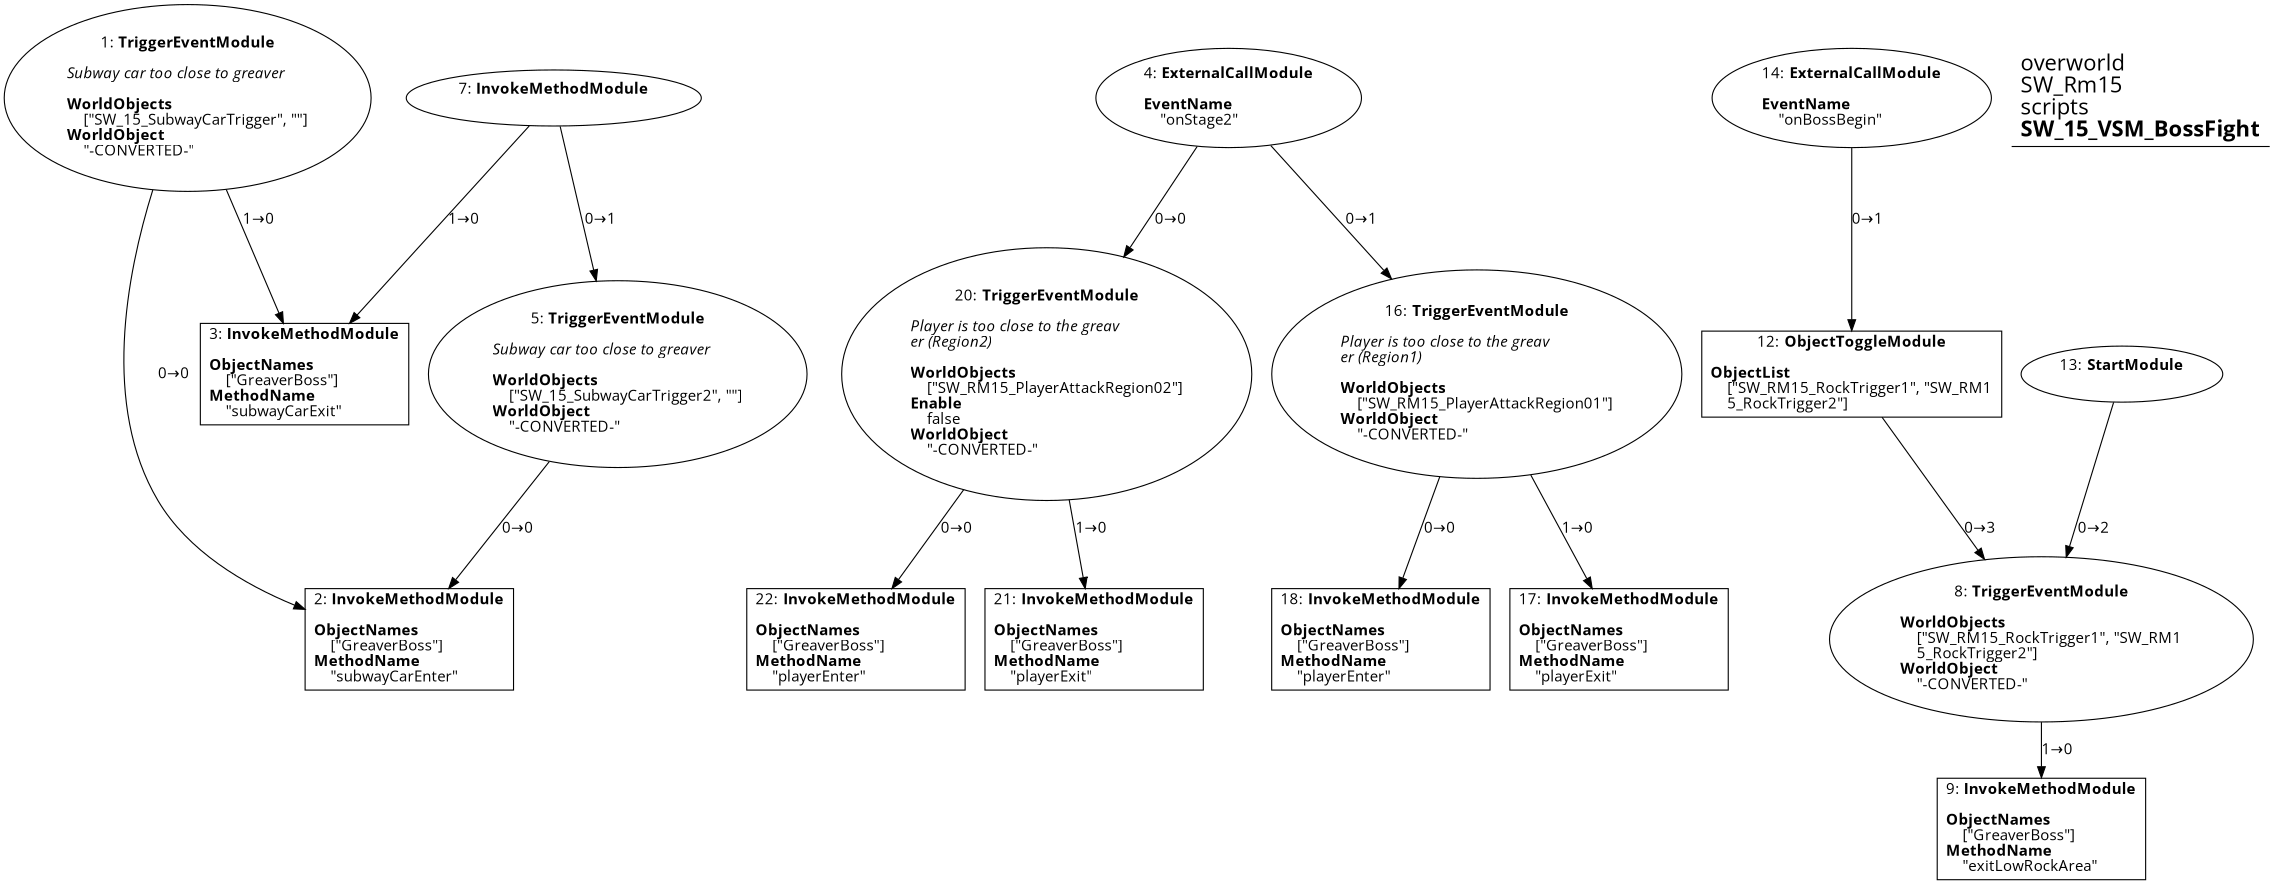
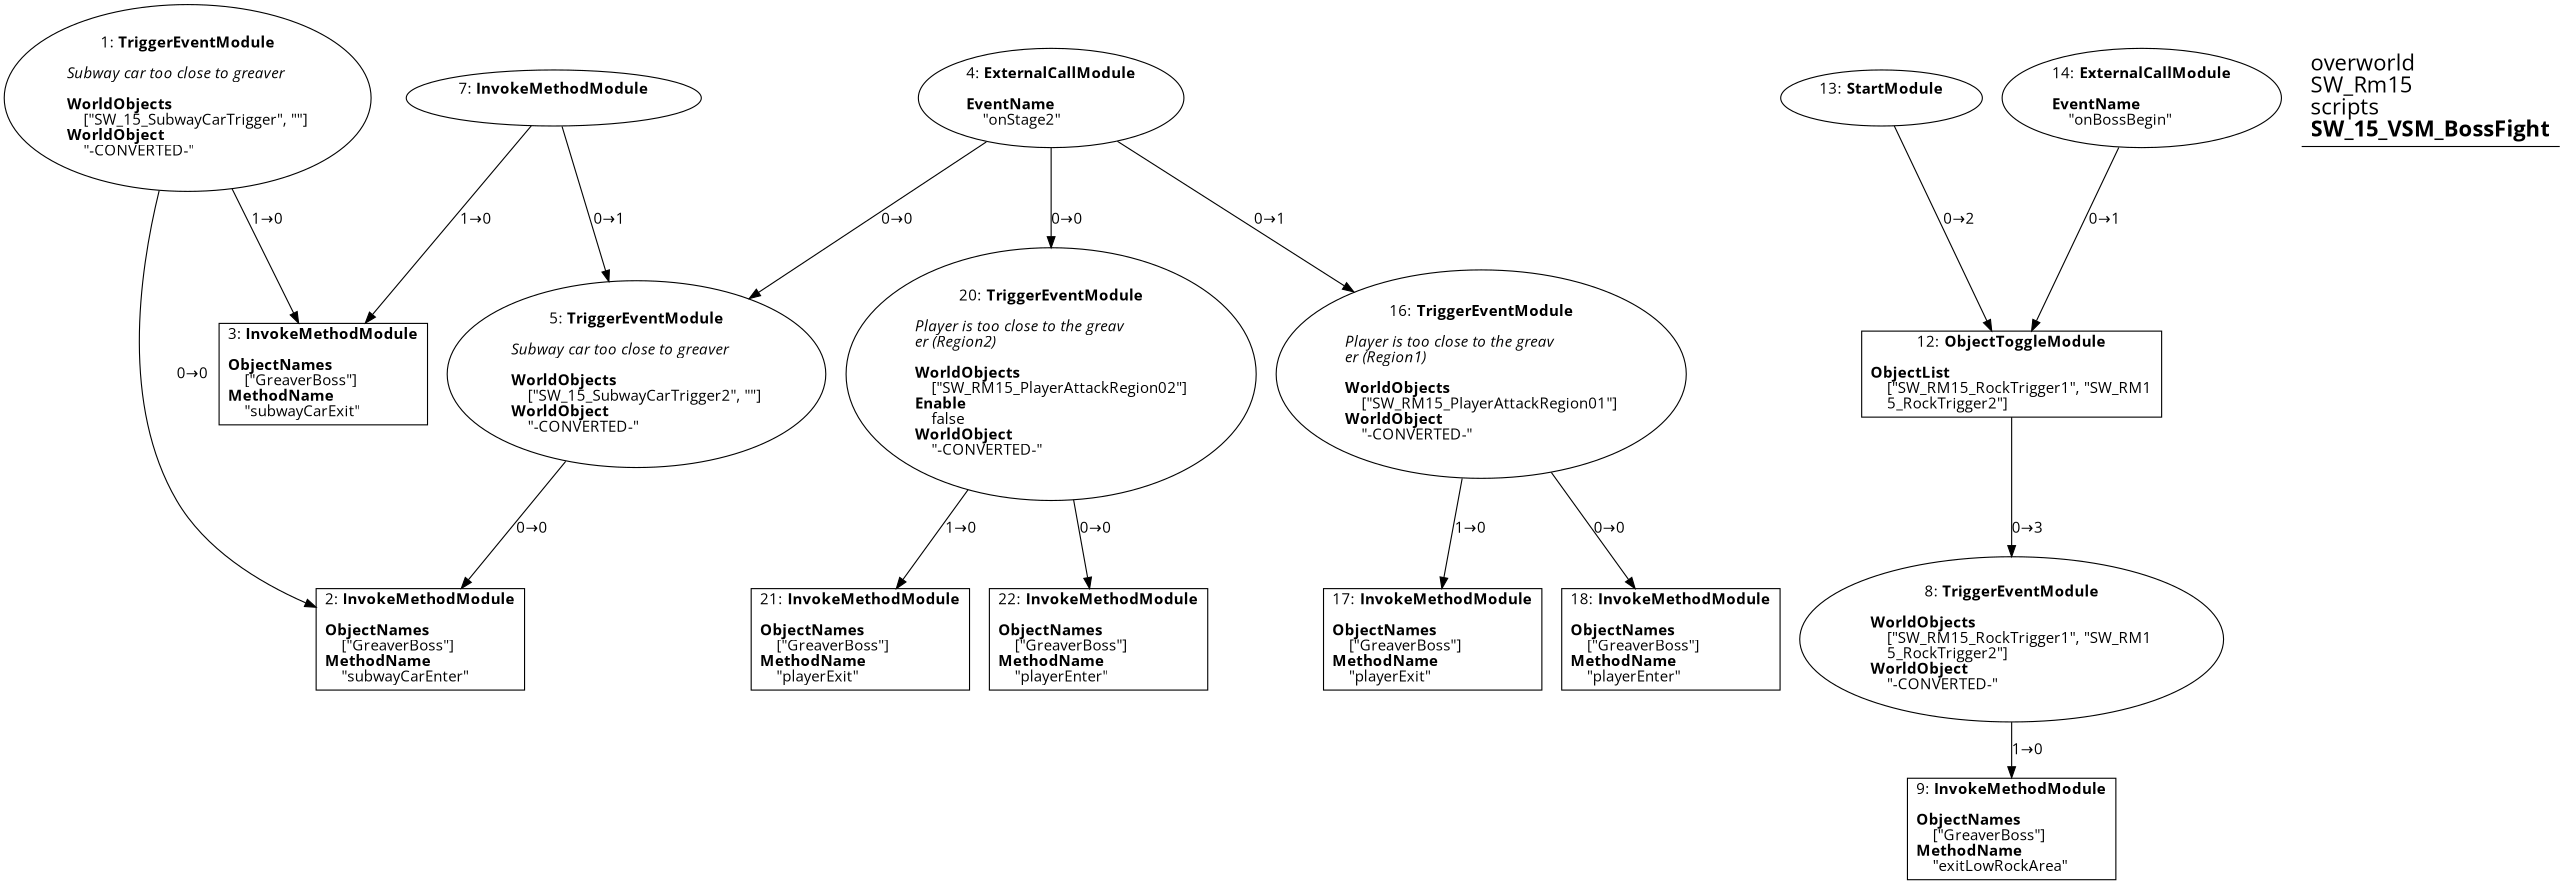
none -> (873, 217)
(2092, 474) -> (1941, 223)
